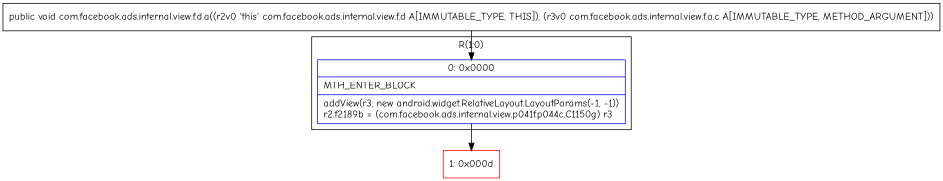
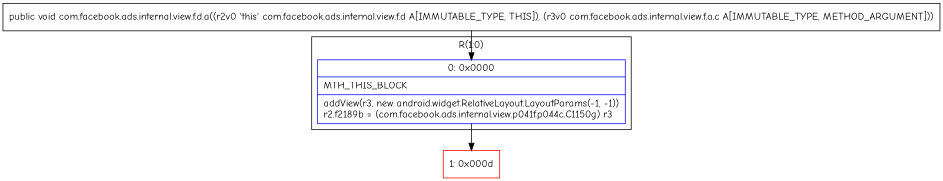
(370, 85) -> (366, 85)
